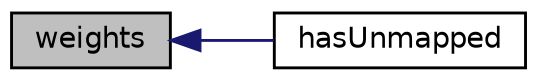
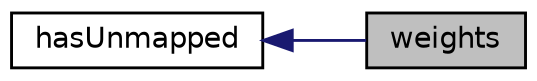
(237, 40) -> (330, 40)
